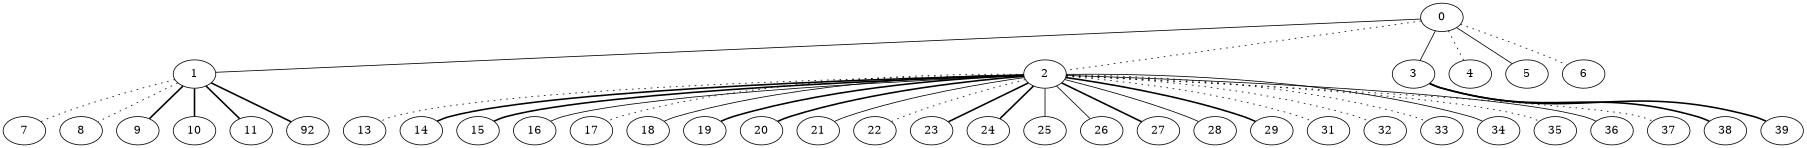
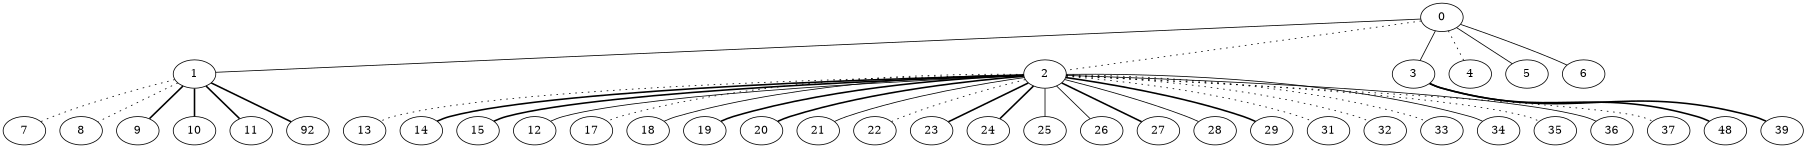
(1514, 44) -> (1514, 44)
(535, 131) -> (535, 131)
(1725, 131) -> (1725, 131)
